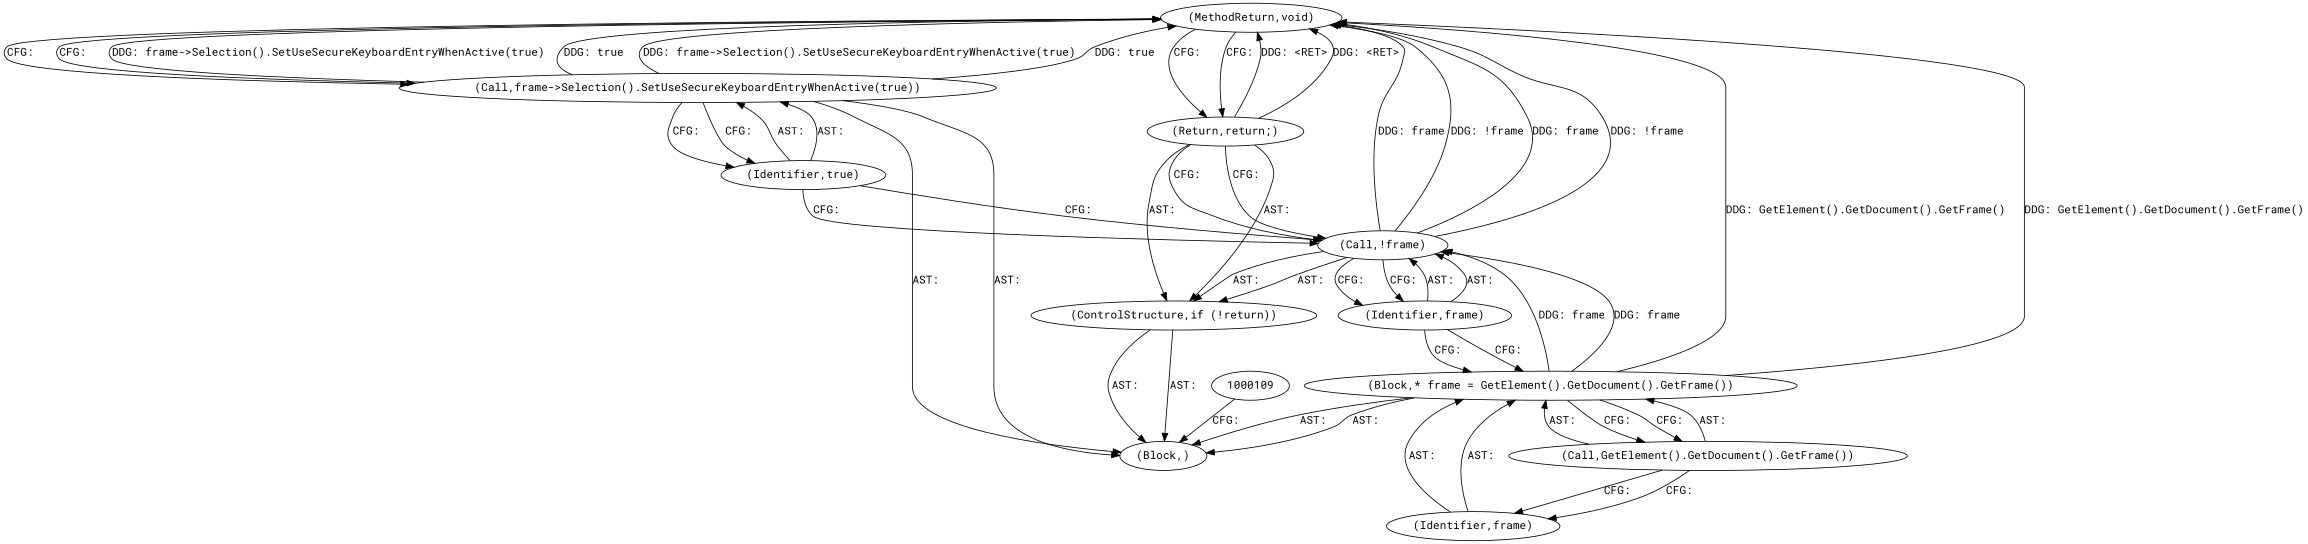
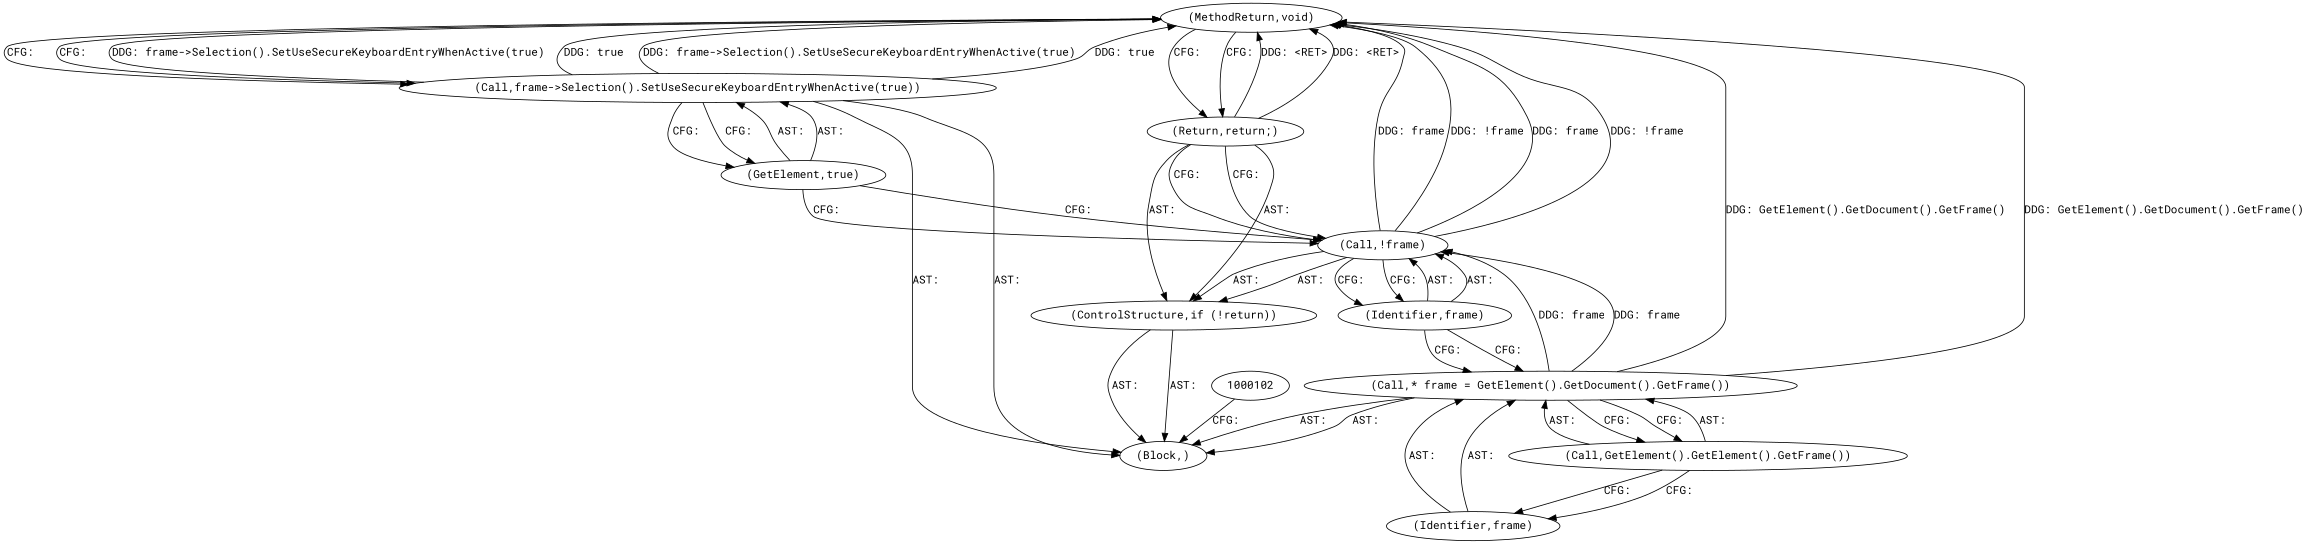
(803, 175) -> (803, 175)
(1251, 386) -> (1251, 386)
(1551, 386) -> (1551, 386)
(1708, 456) -> (1708, 456)
